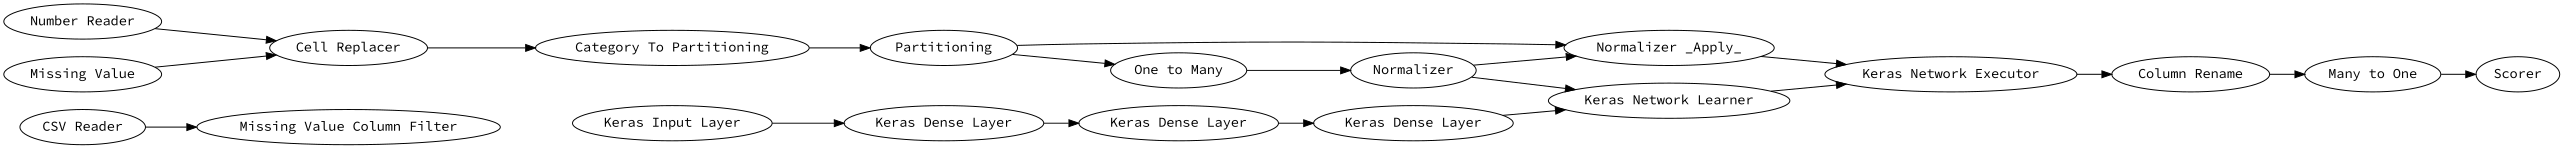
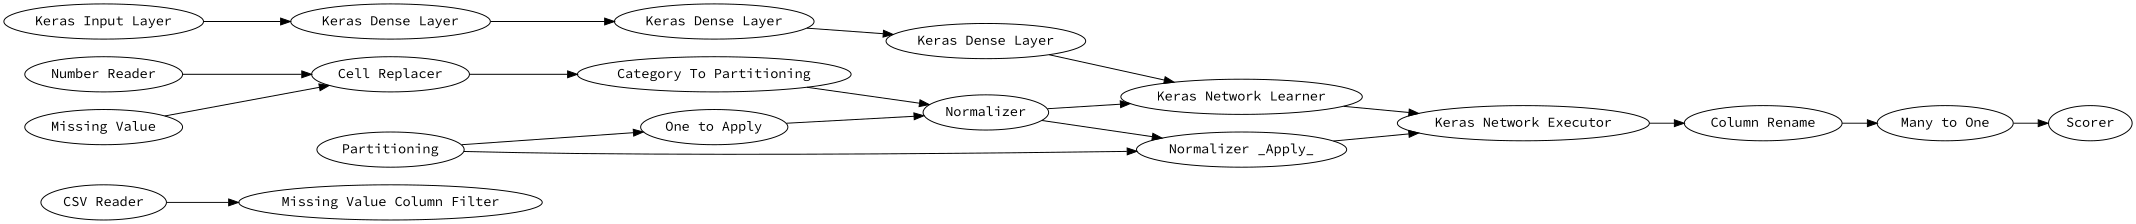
(835, 48) -> (863, 95)
(1179, 70) -> (714, 127)
